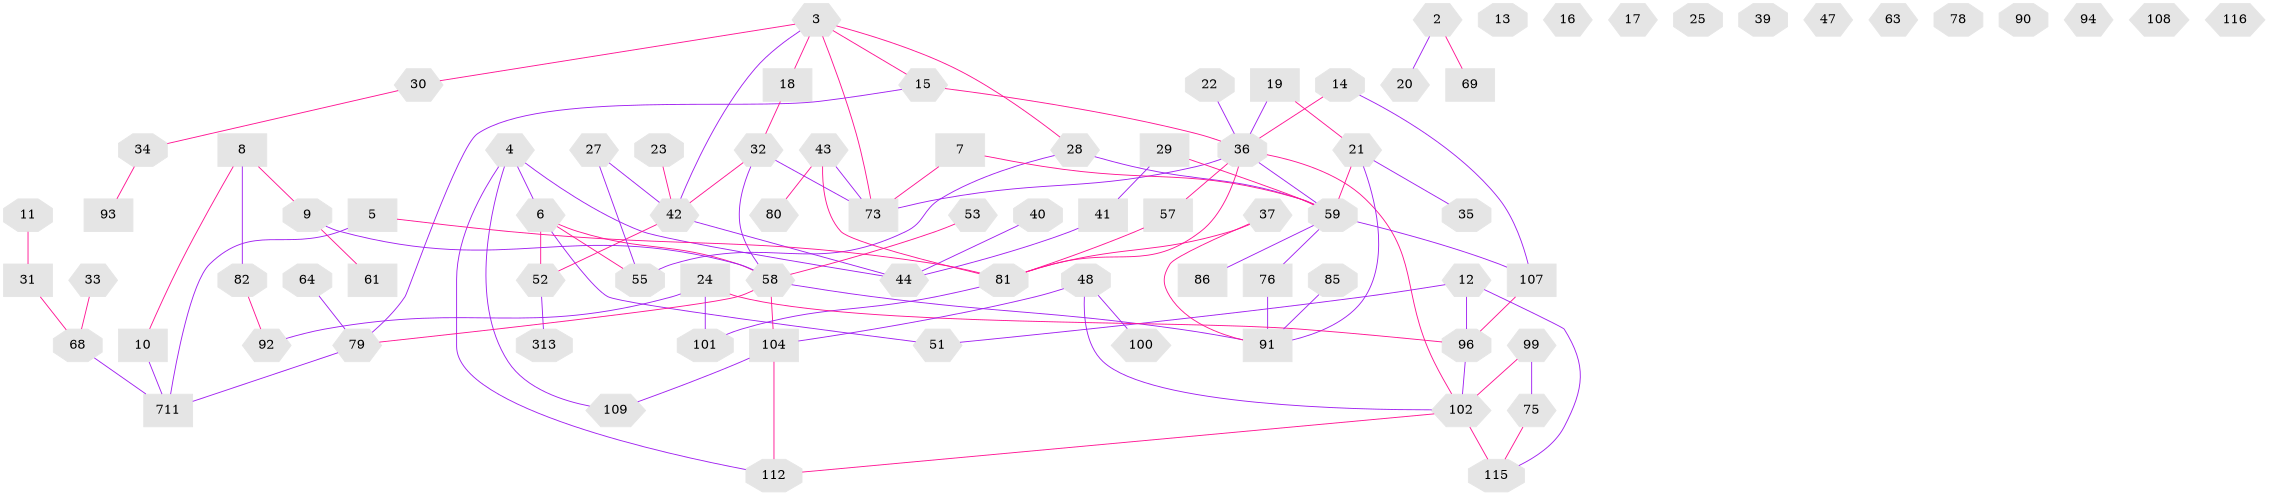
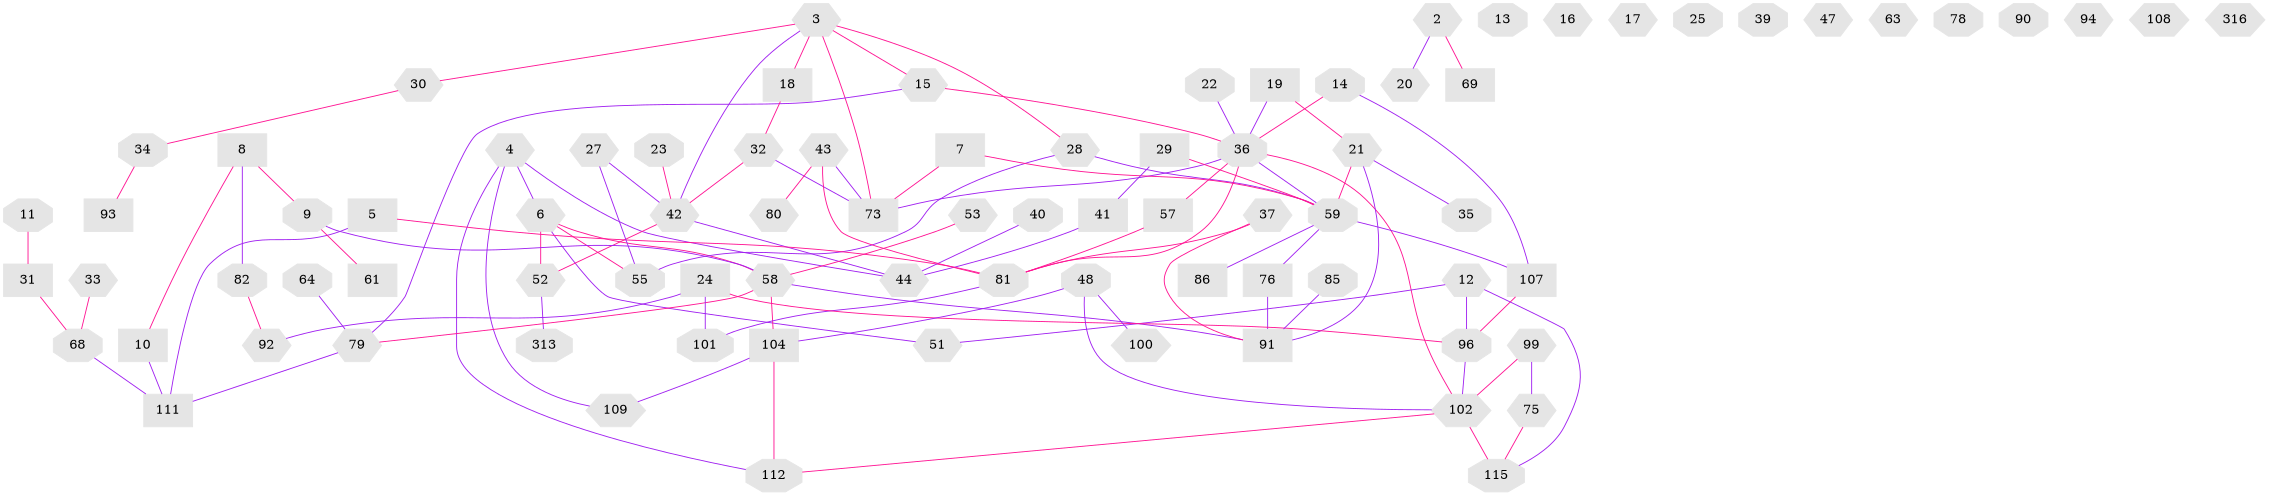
(2235, 20) -> (2235, 20)
(739, 217) -> none
(168, 410) -> (168, 410)
